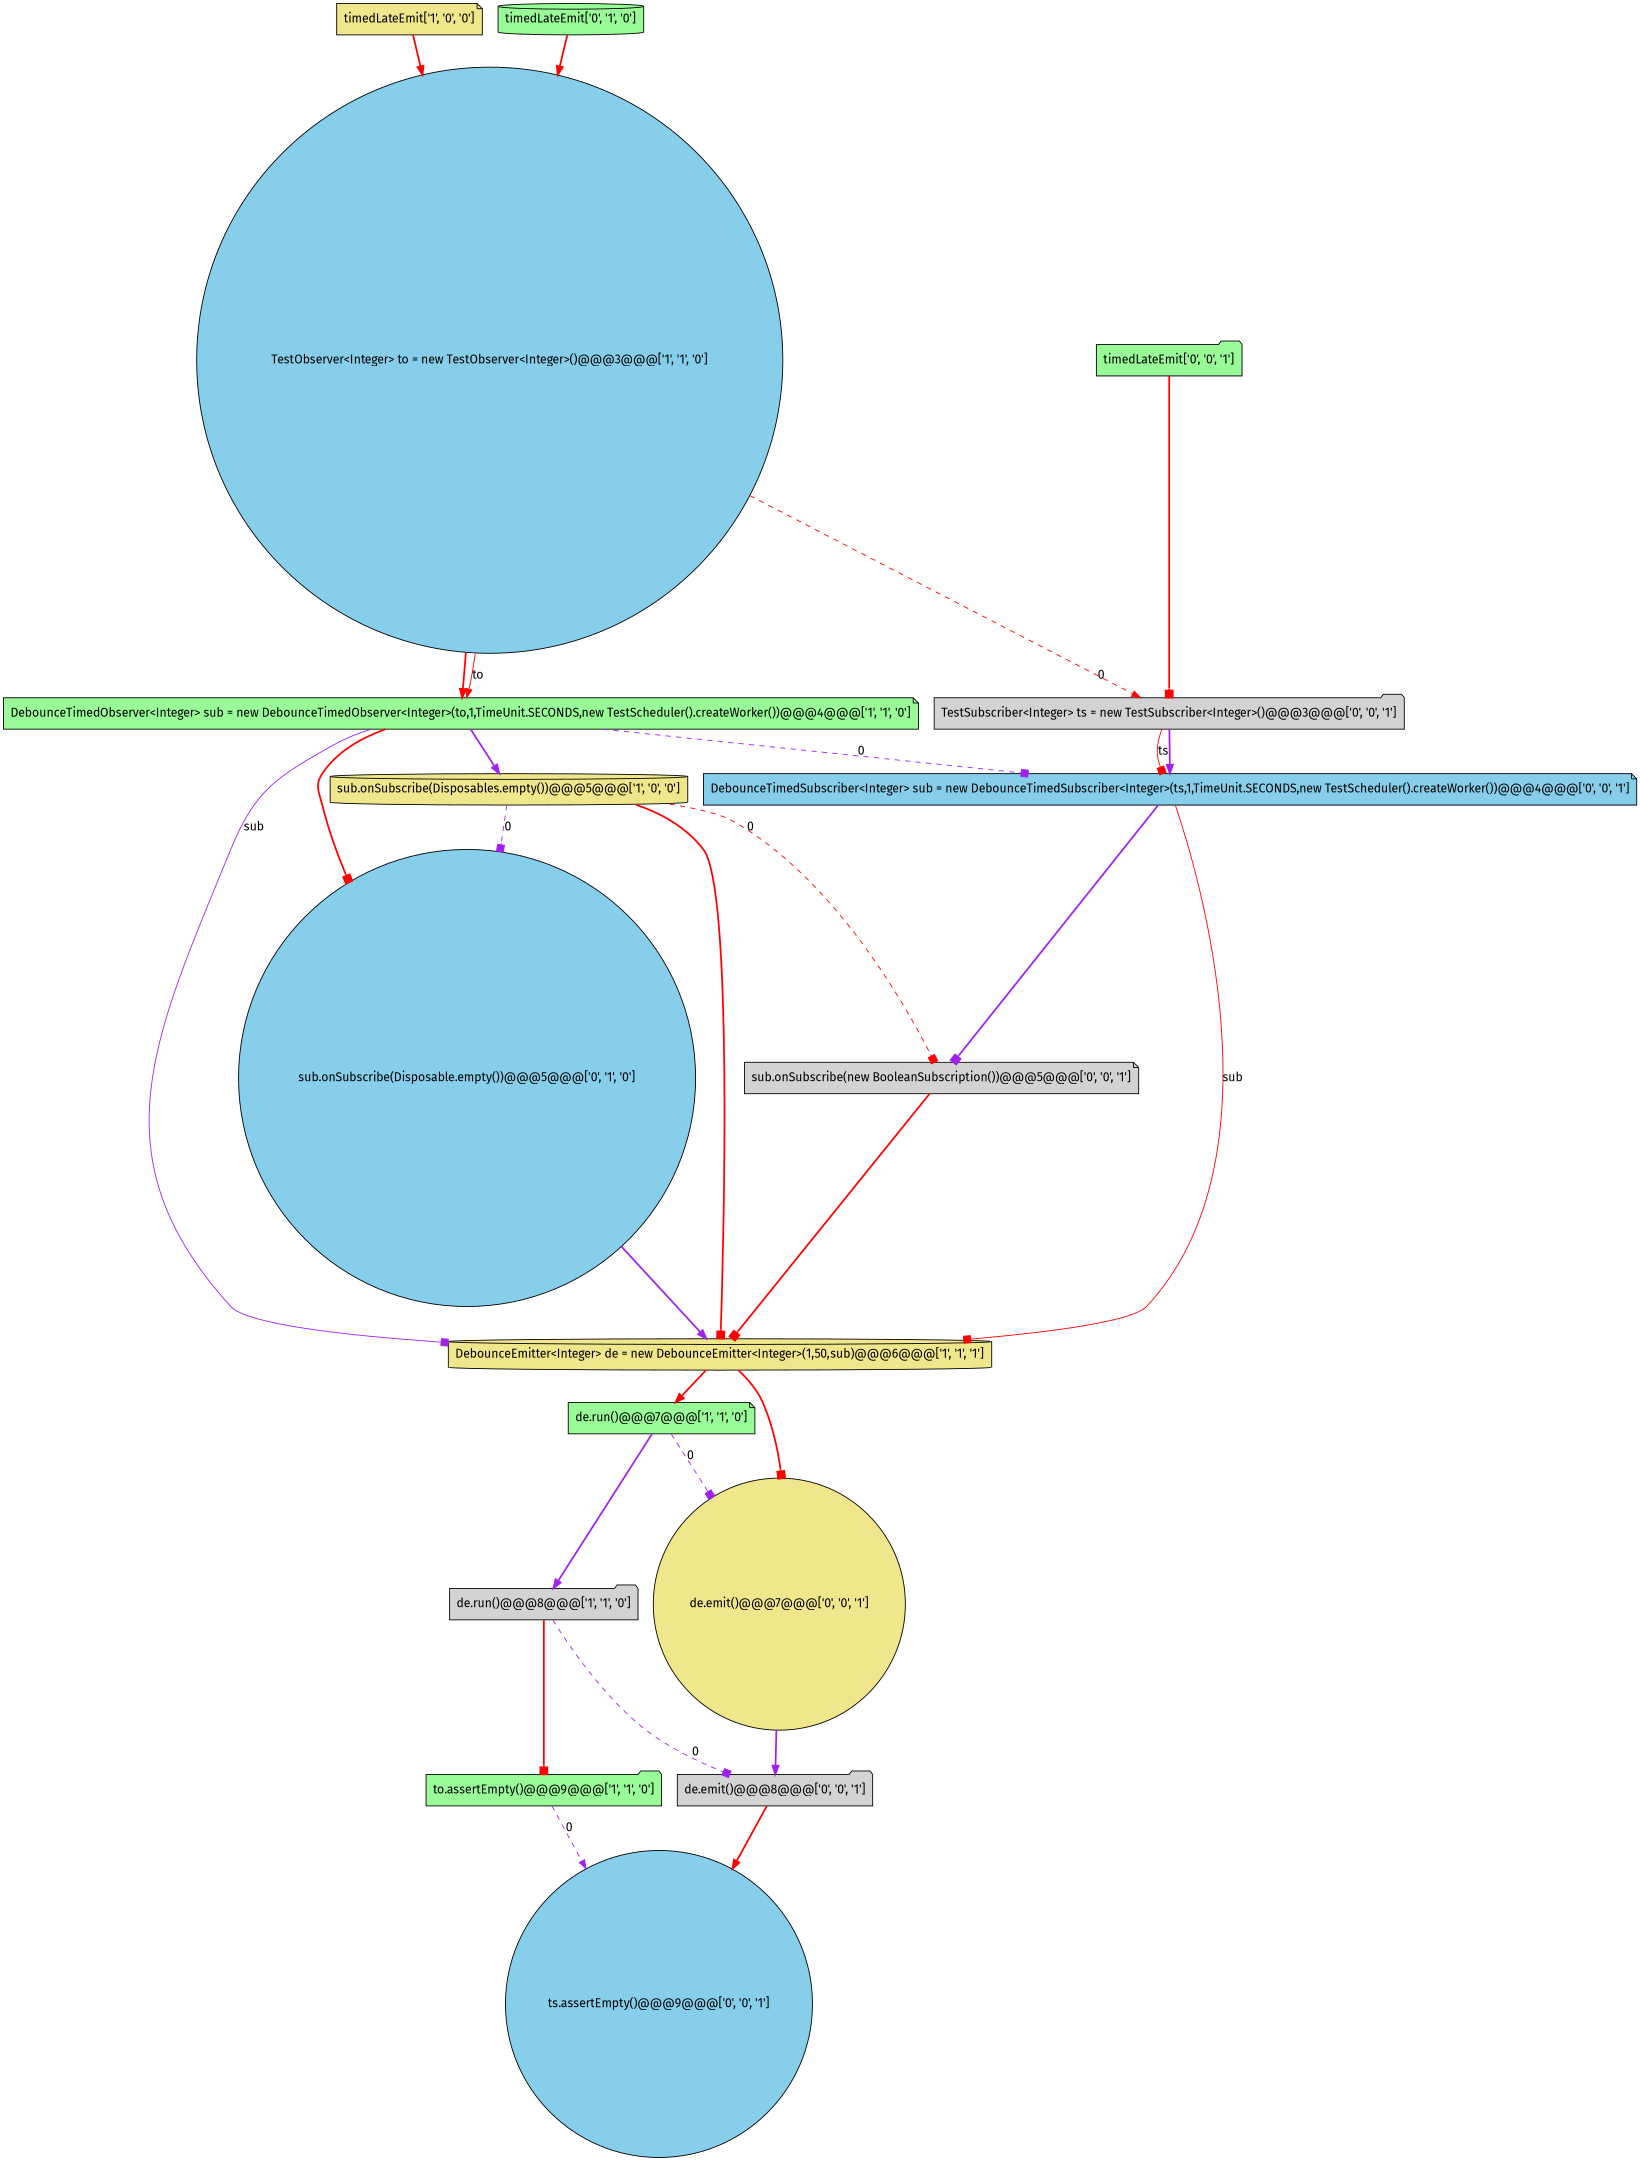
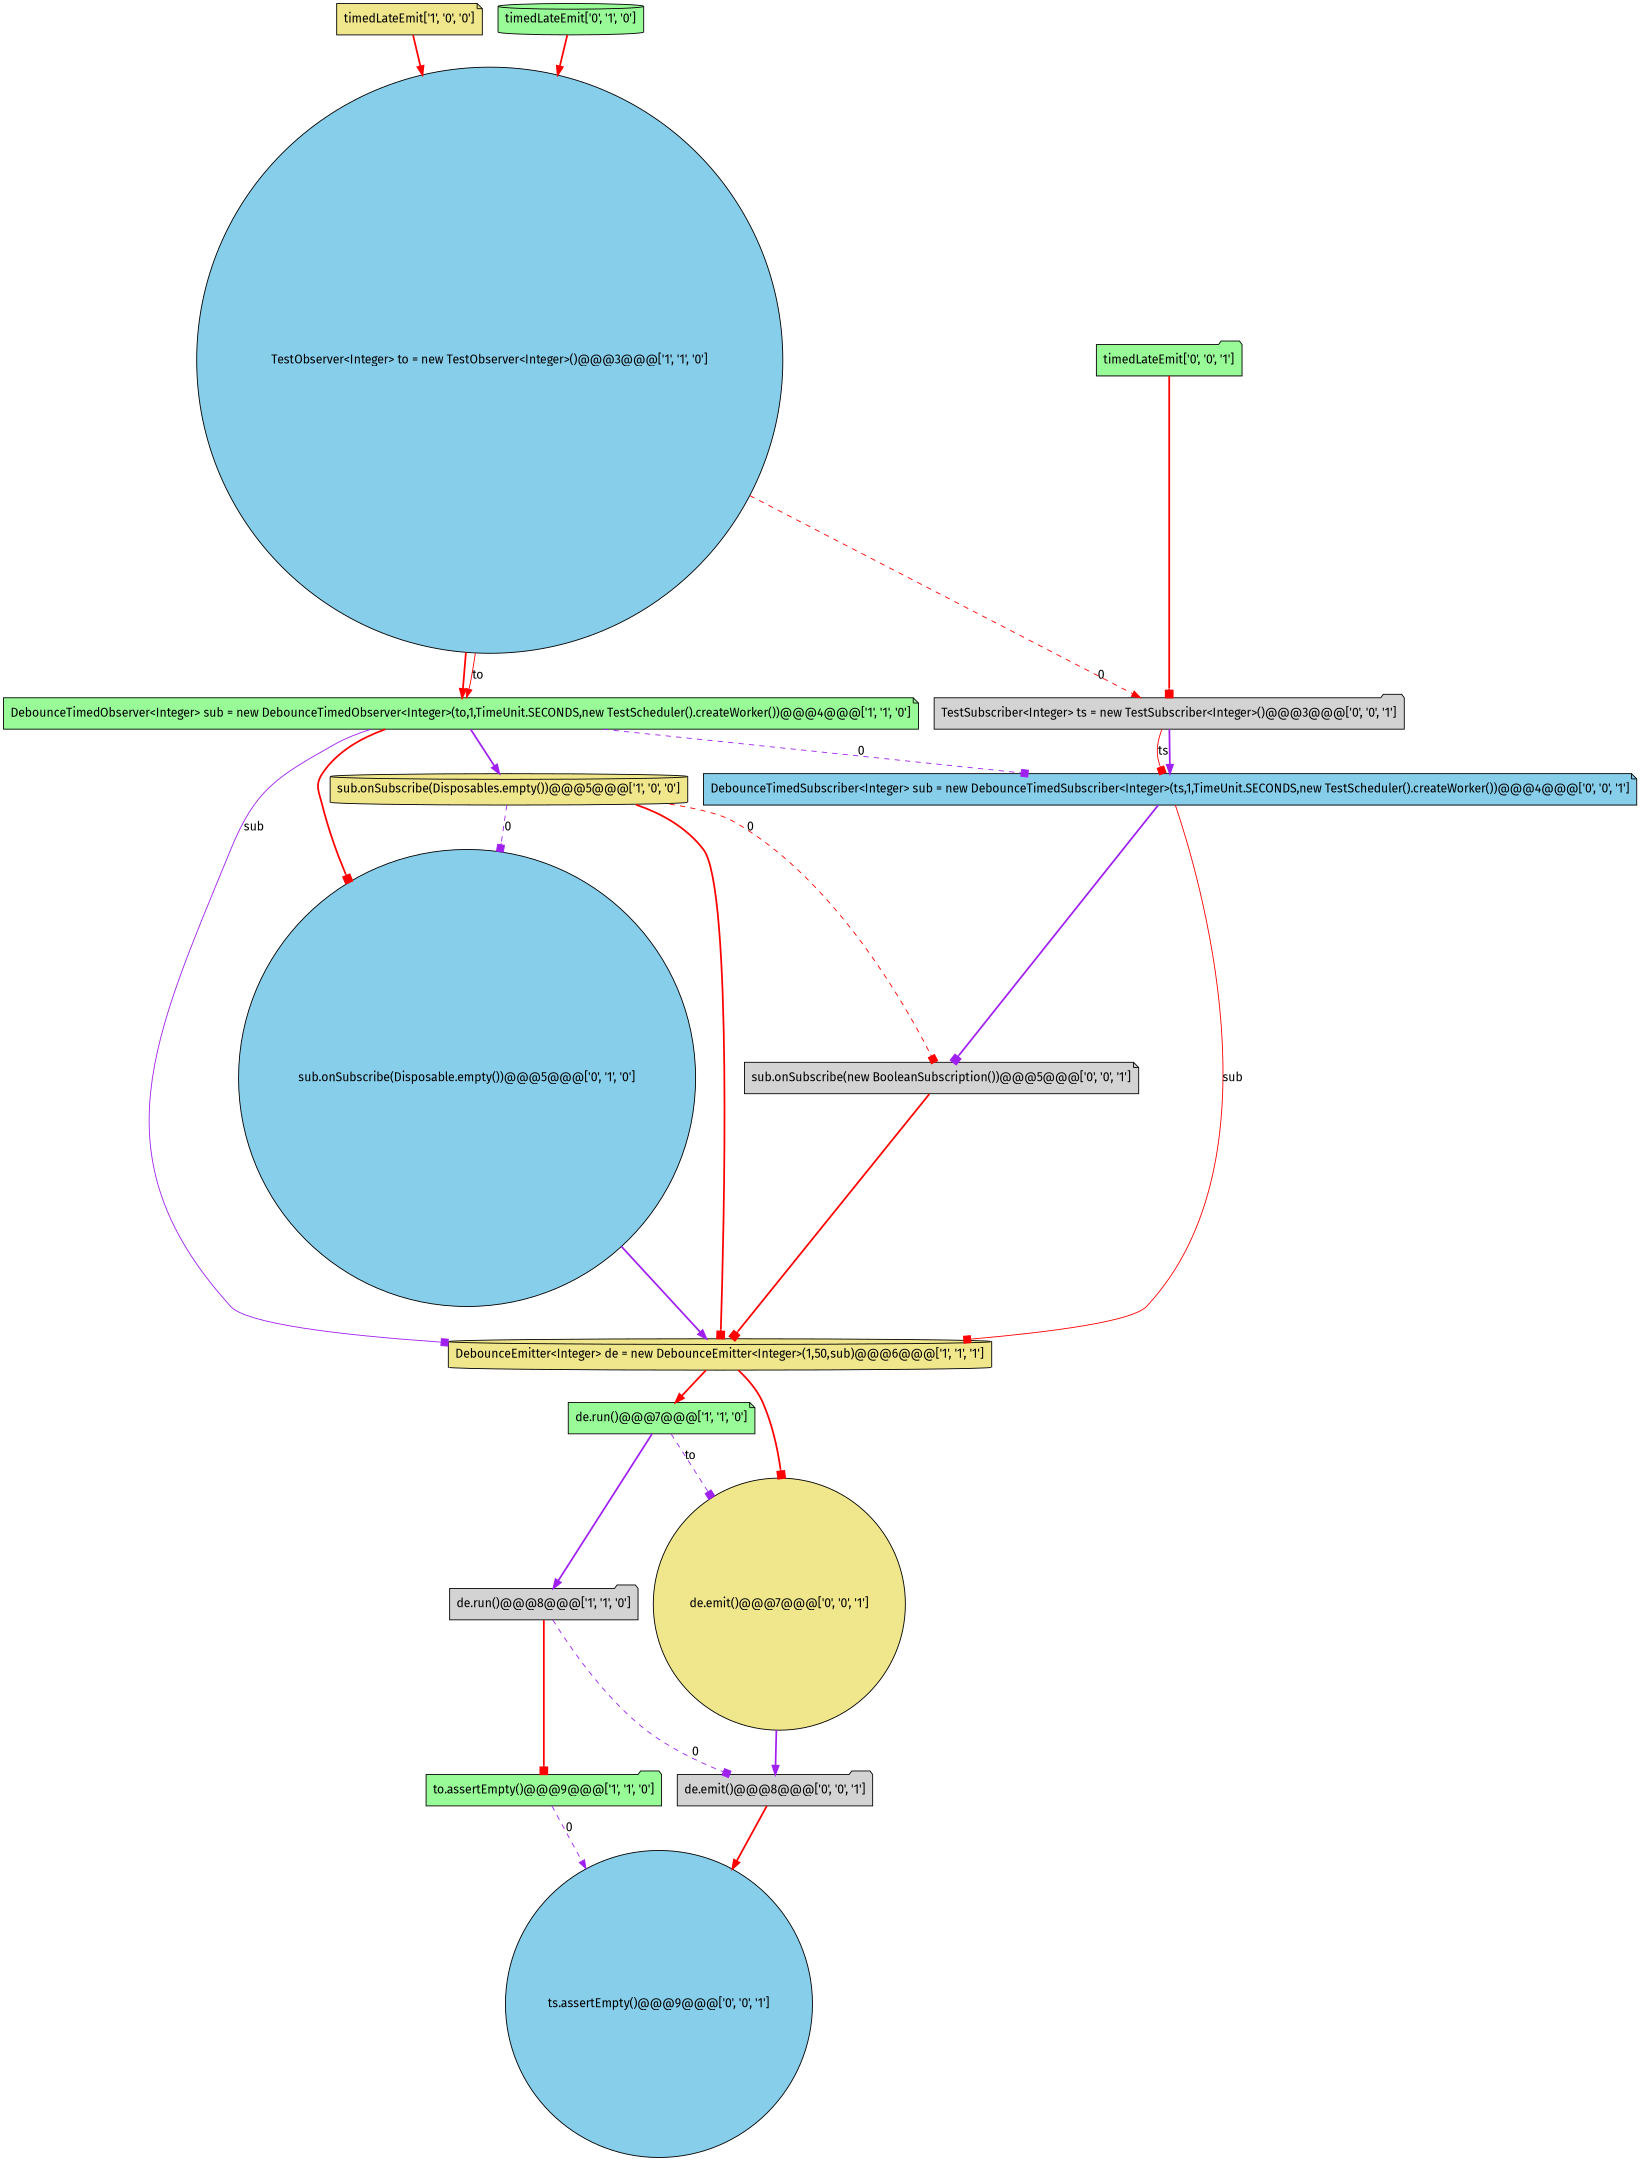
(690, 1456) -> (690, 1456)
